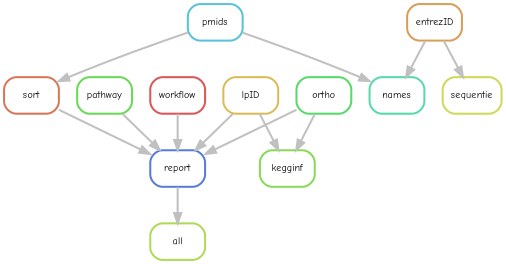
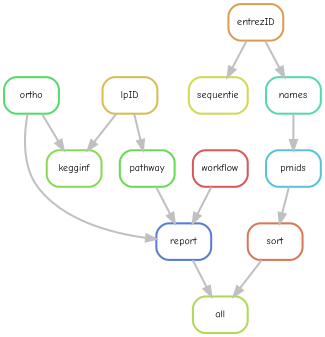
(302, 54) -> (293, 127)
(218, 128) -> (137, 127)
(100, 130) -> (251, 274)
